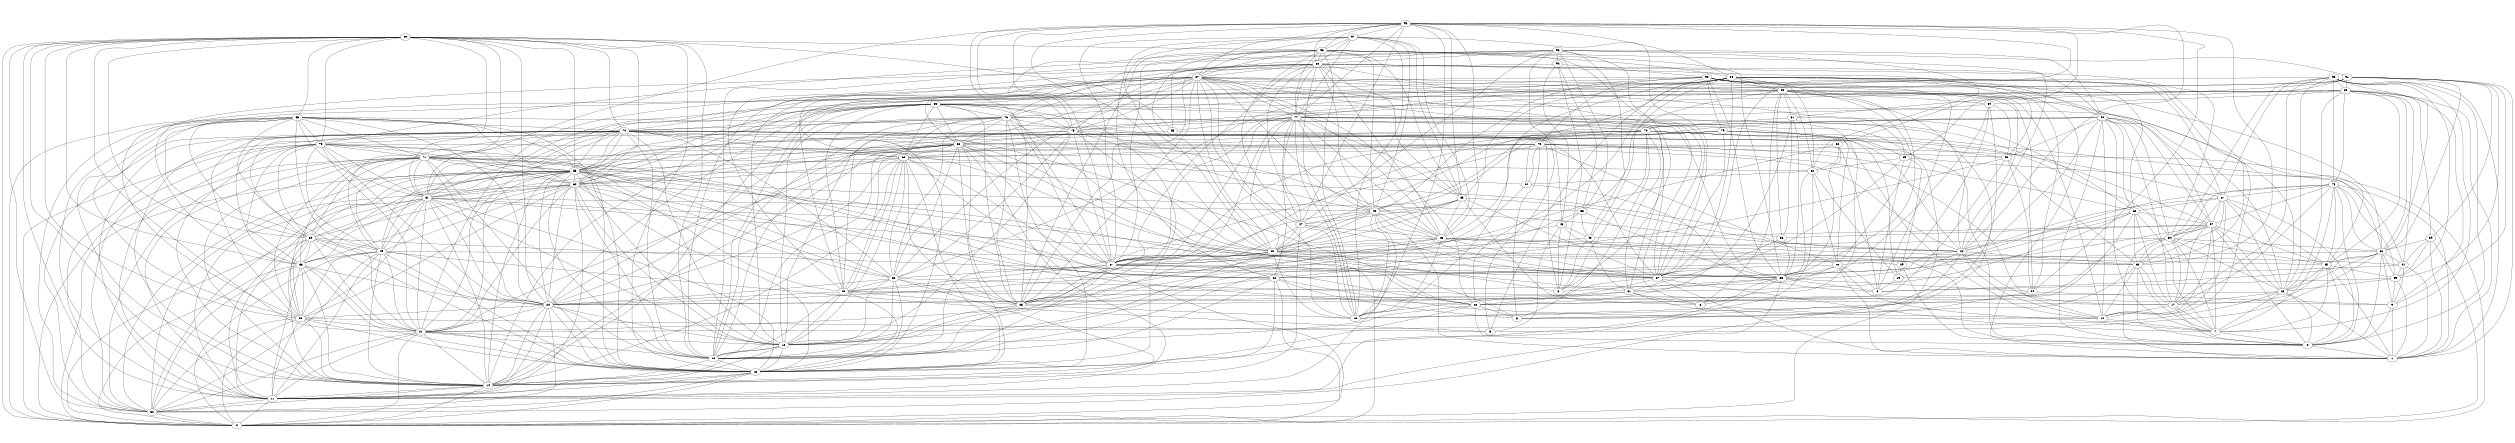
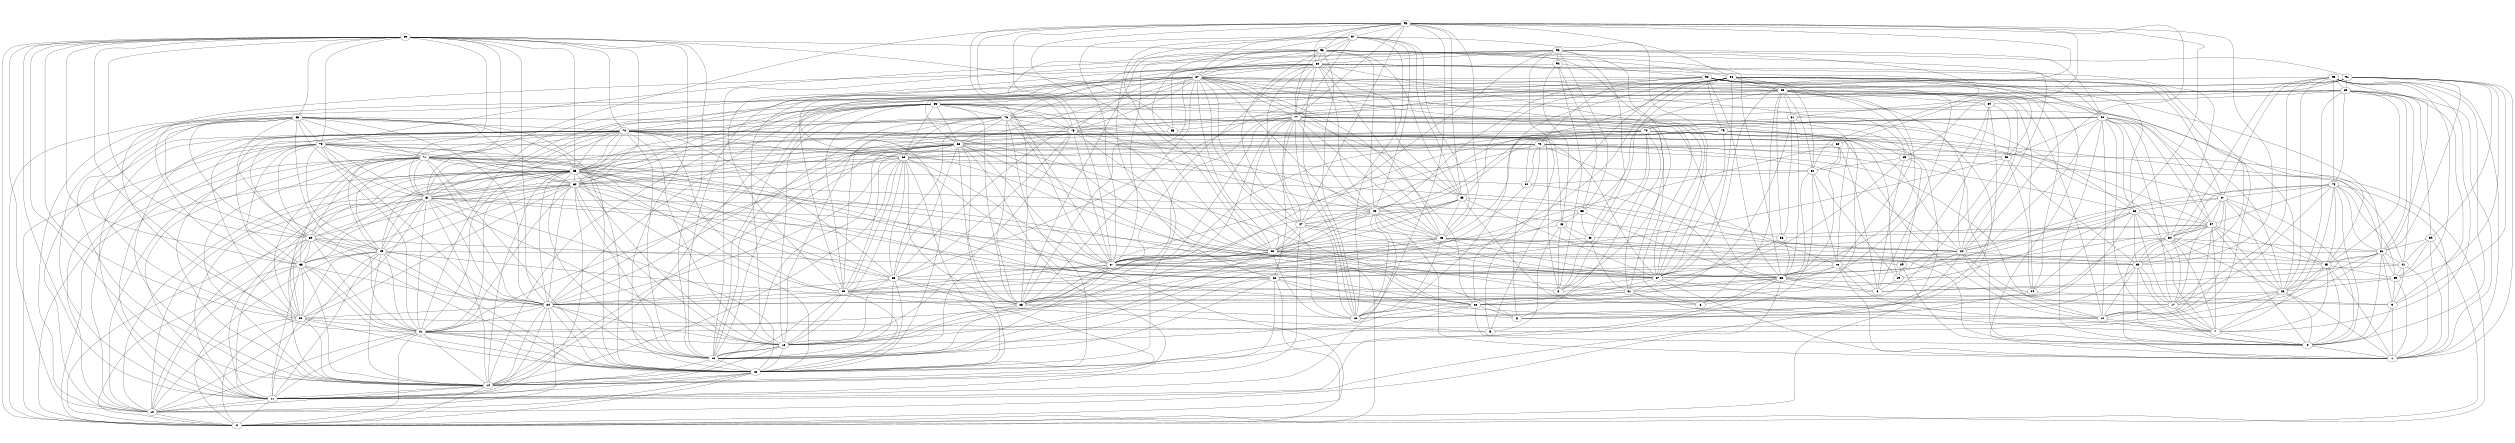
none -> (720, 234)
(152, 412) -> (152, 412)
